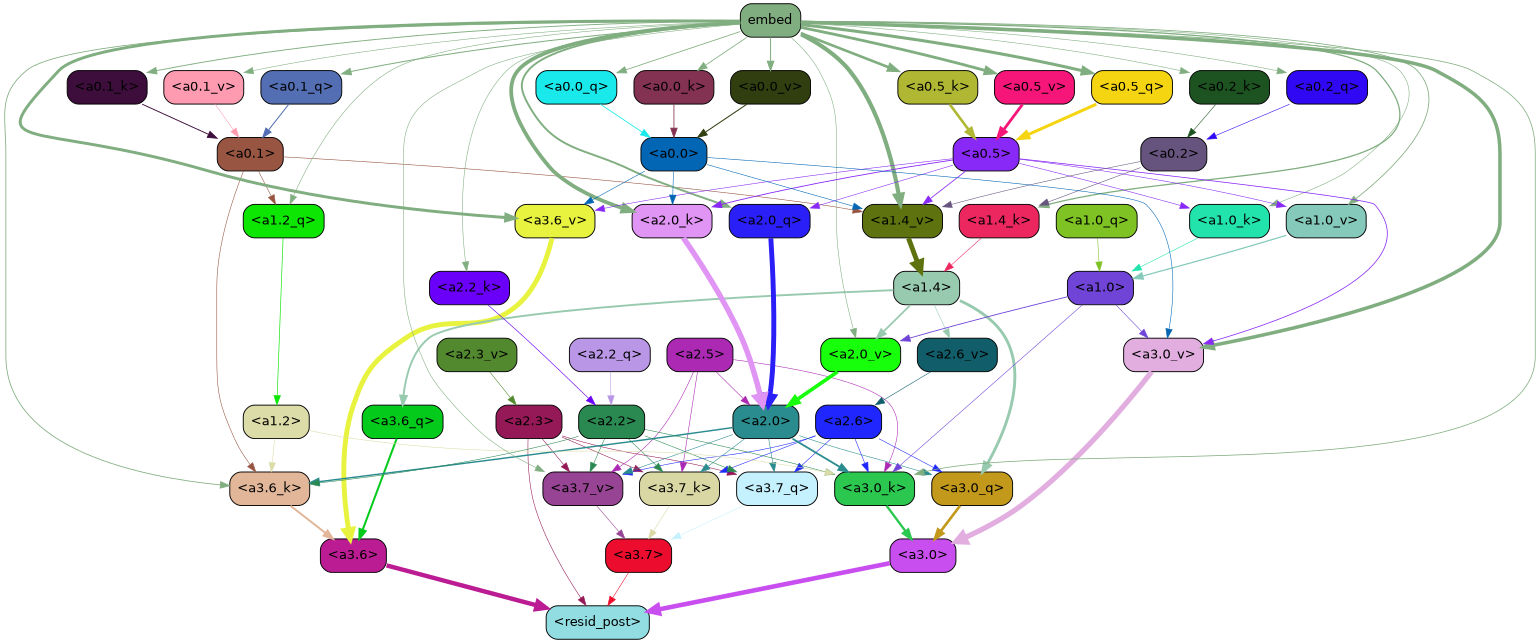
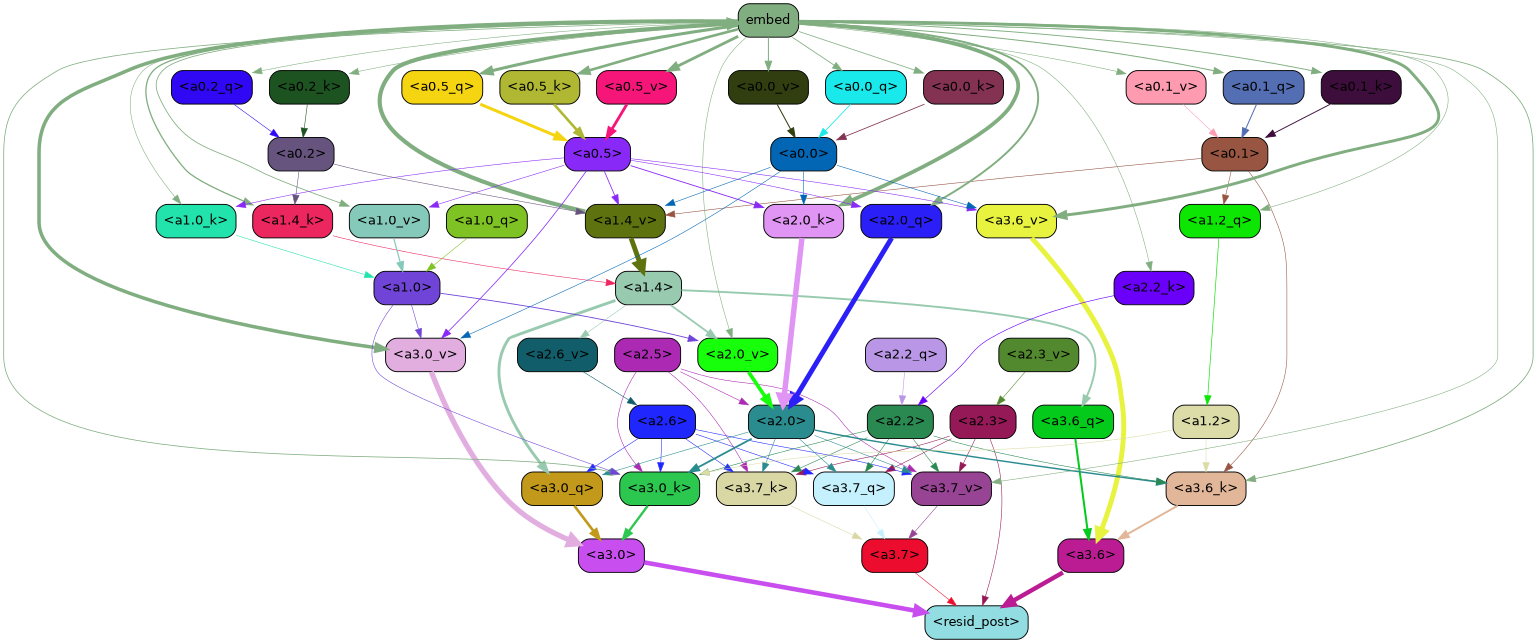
(869, 102) -> (386, 84)
